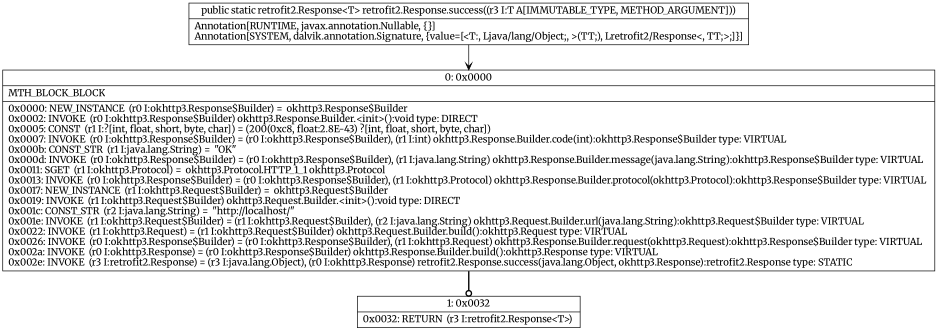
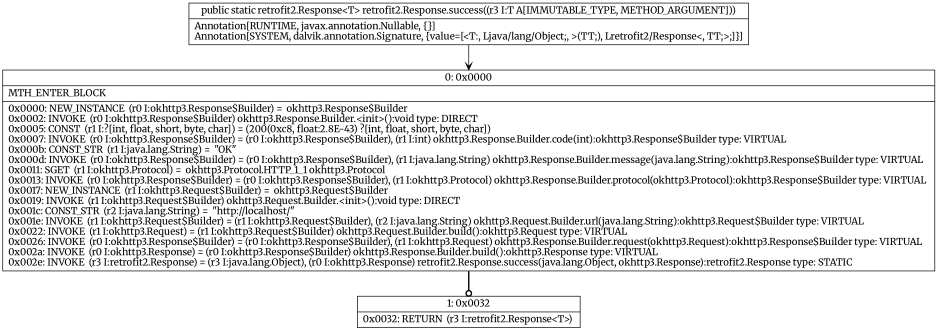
(57, 93) -> (57, 93)
